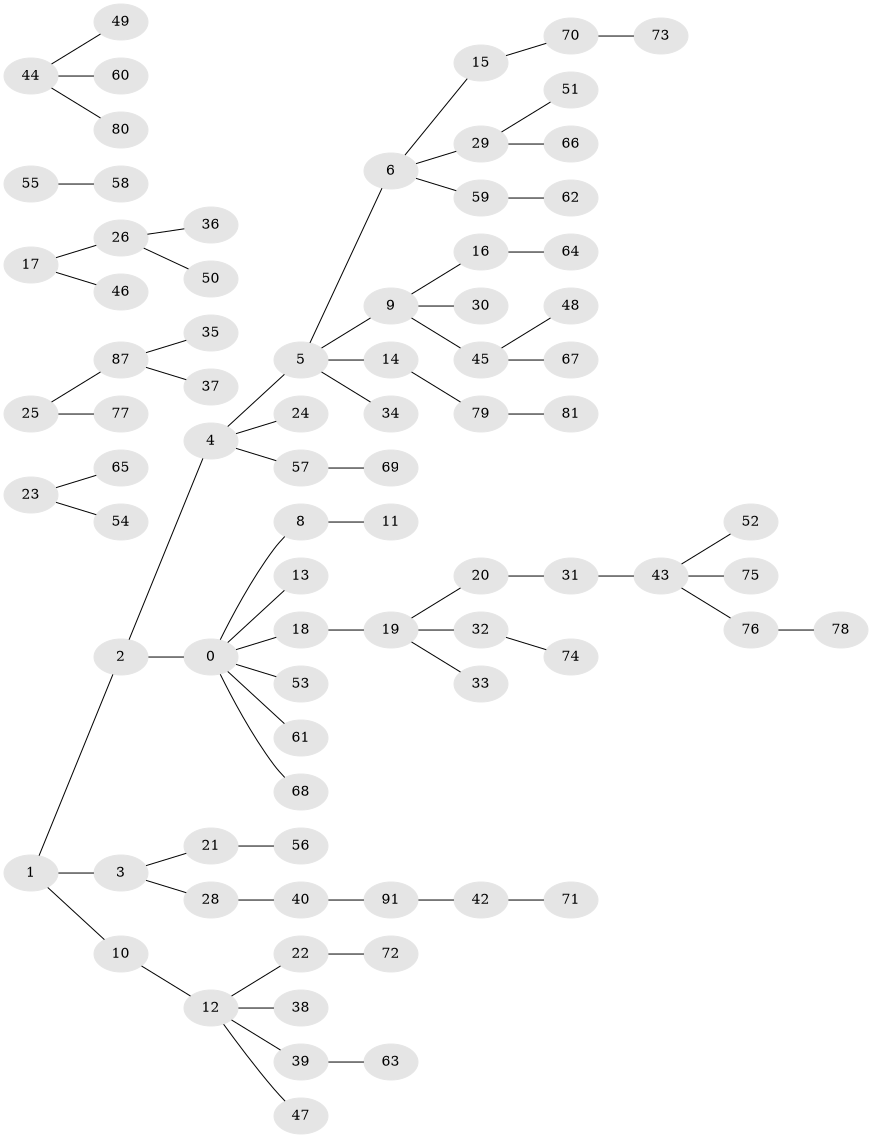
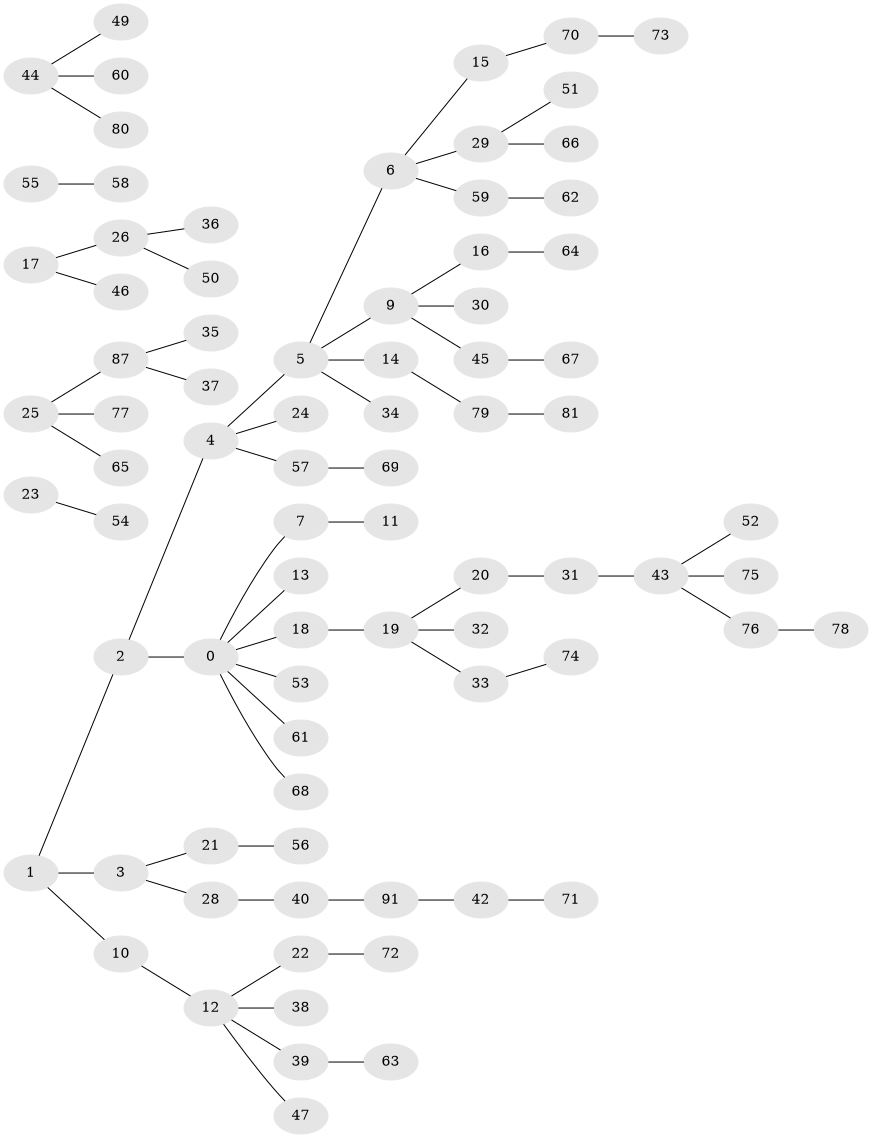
(571, 306) -> none
(76, 481) -> (76, 441)
(301, 522) -> (301, 522)
(526, 644) -> (526, 670)
